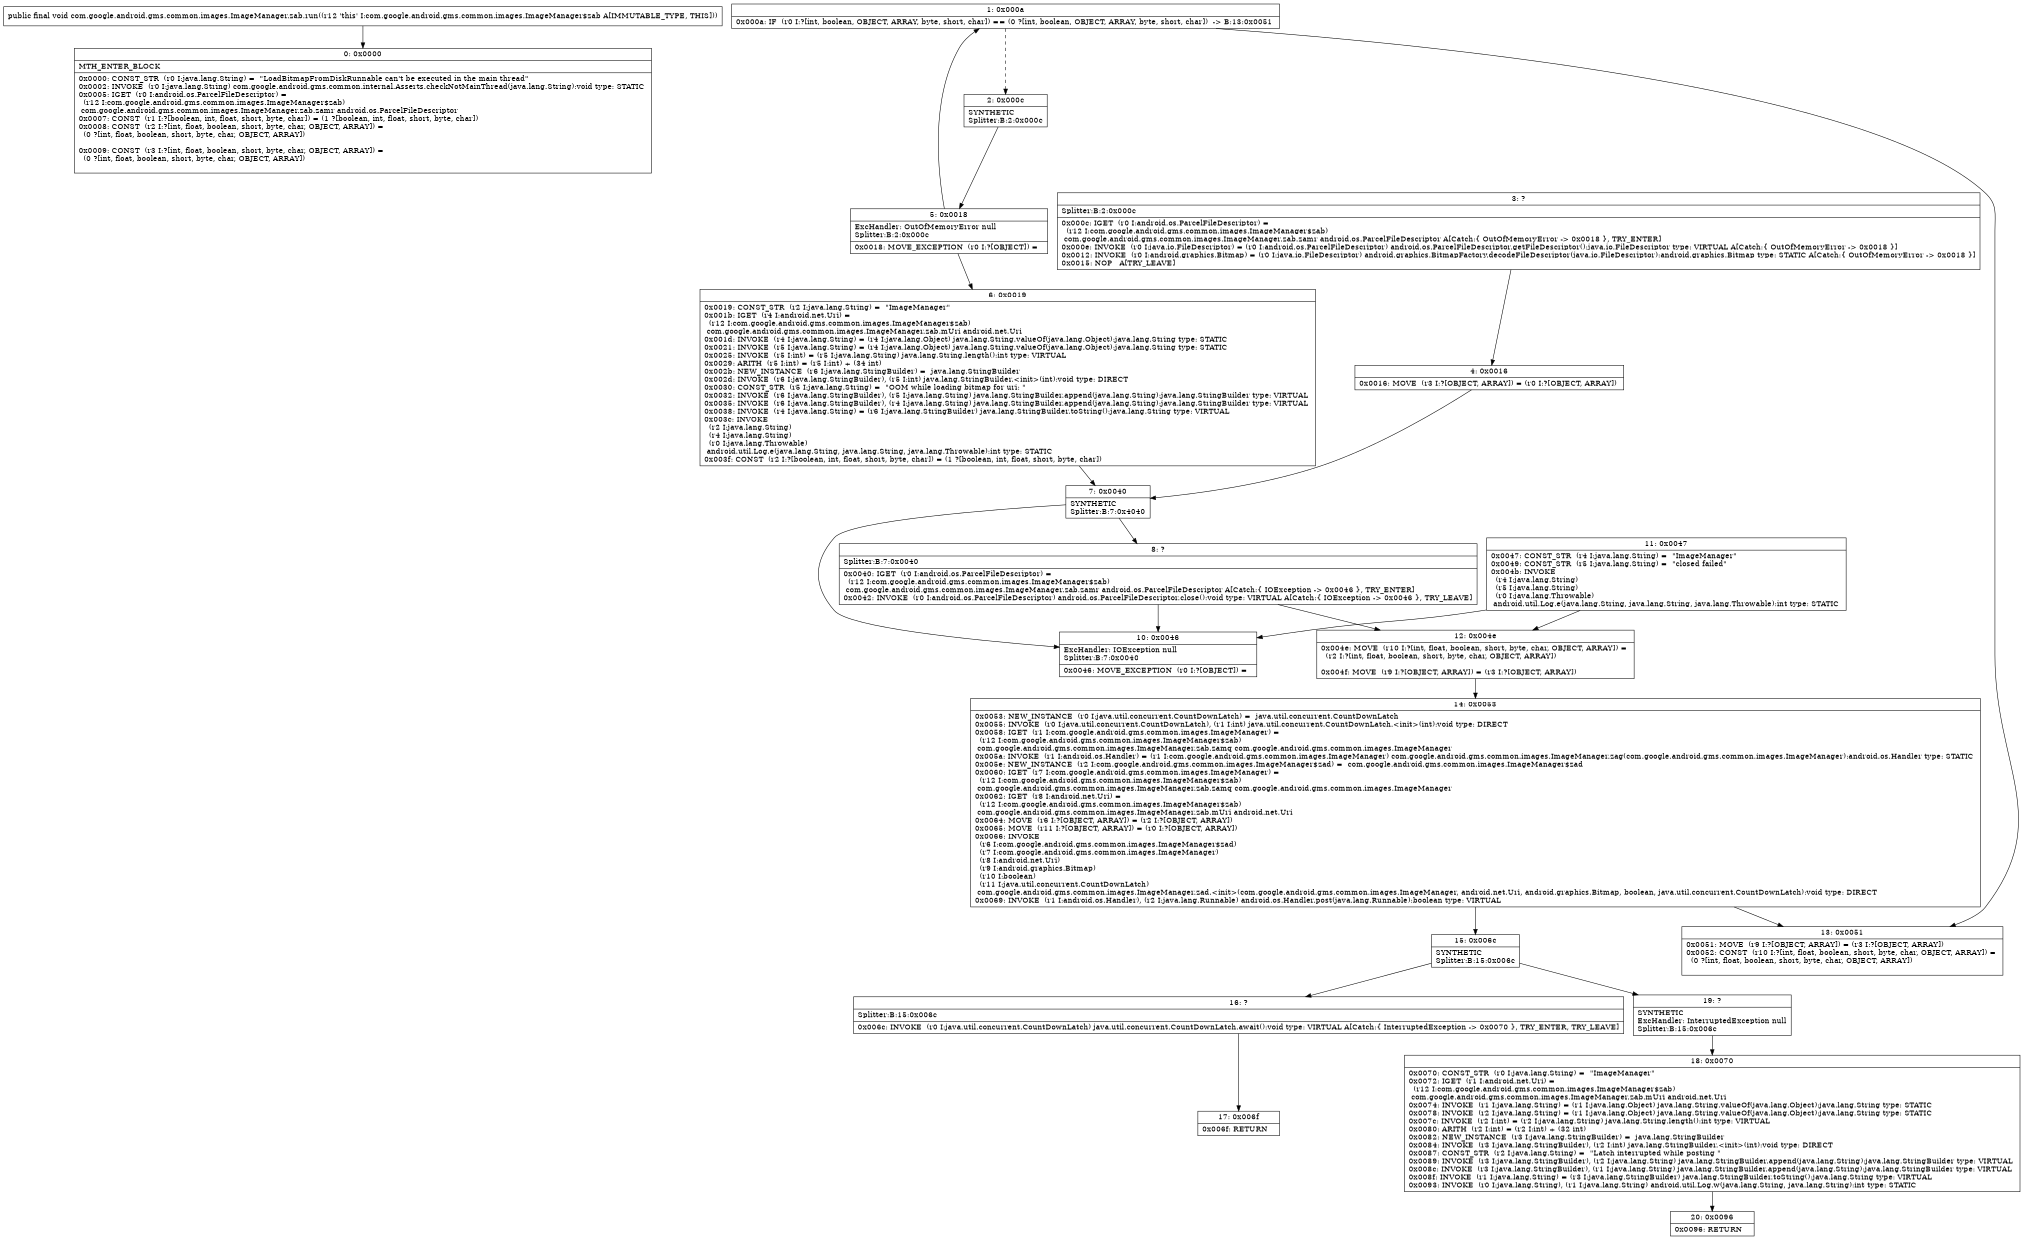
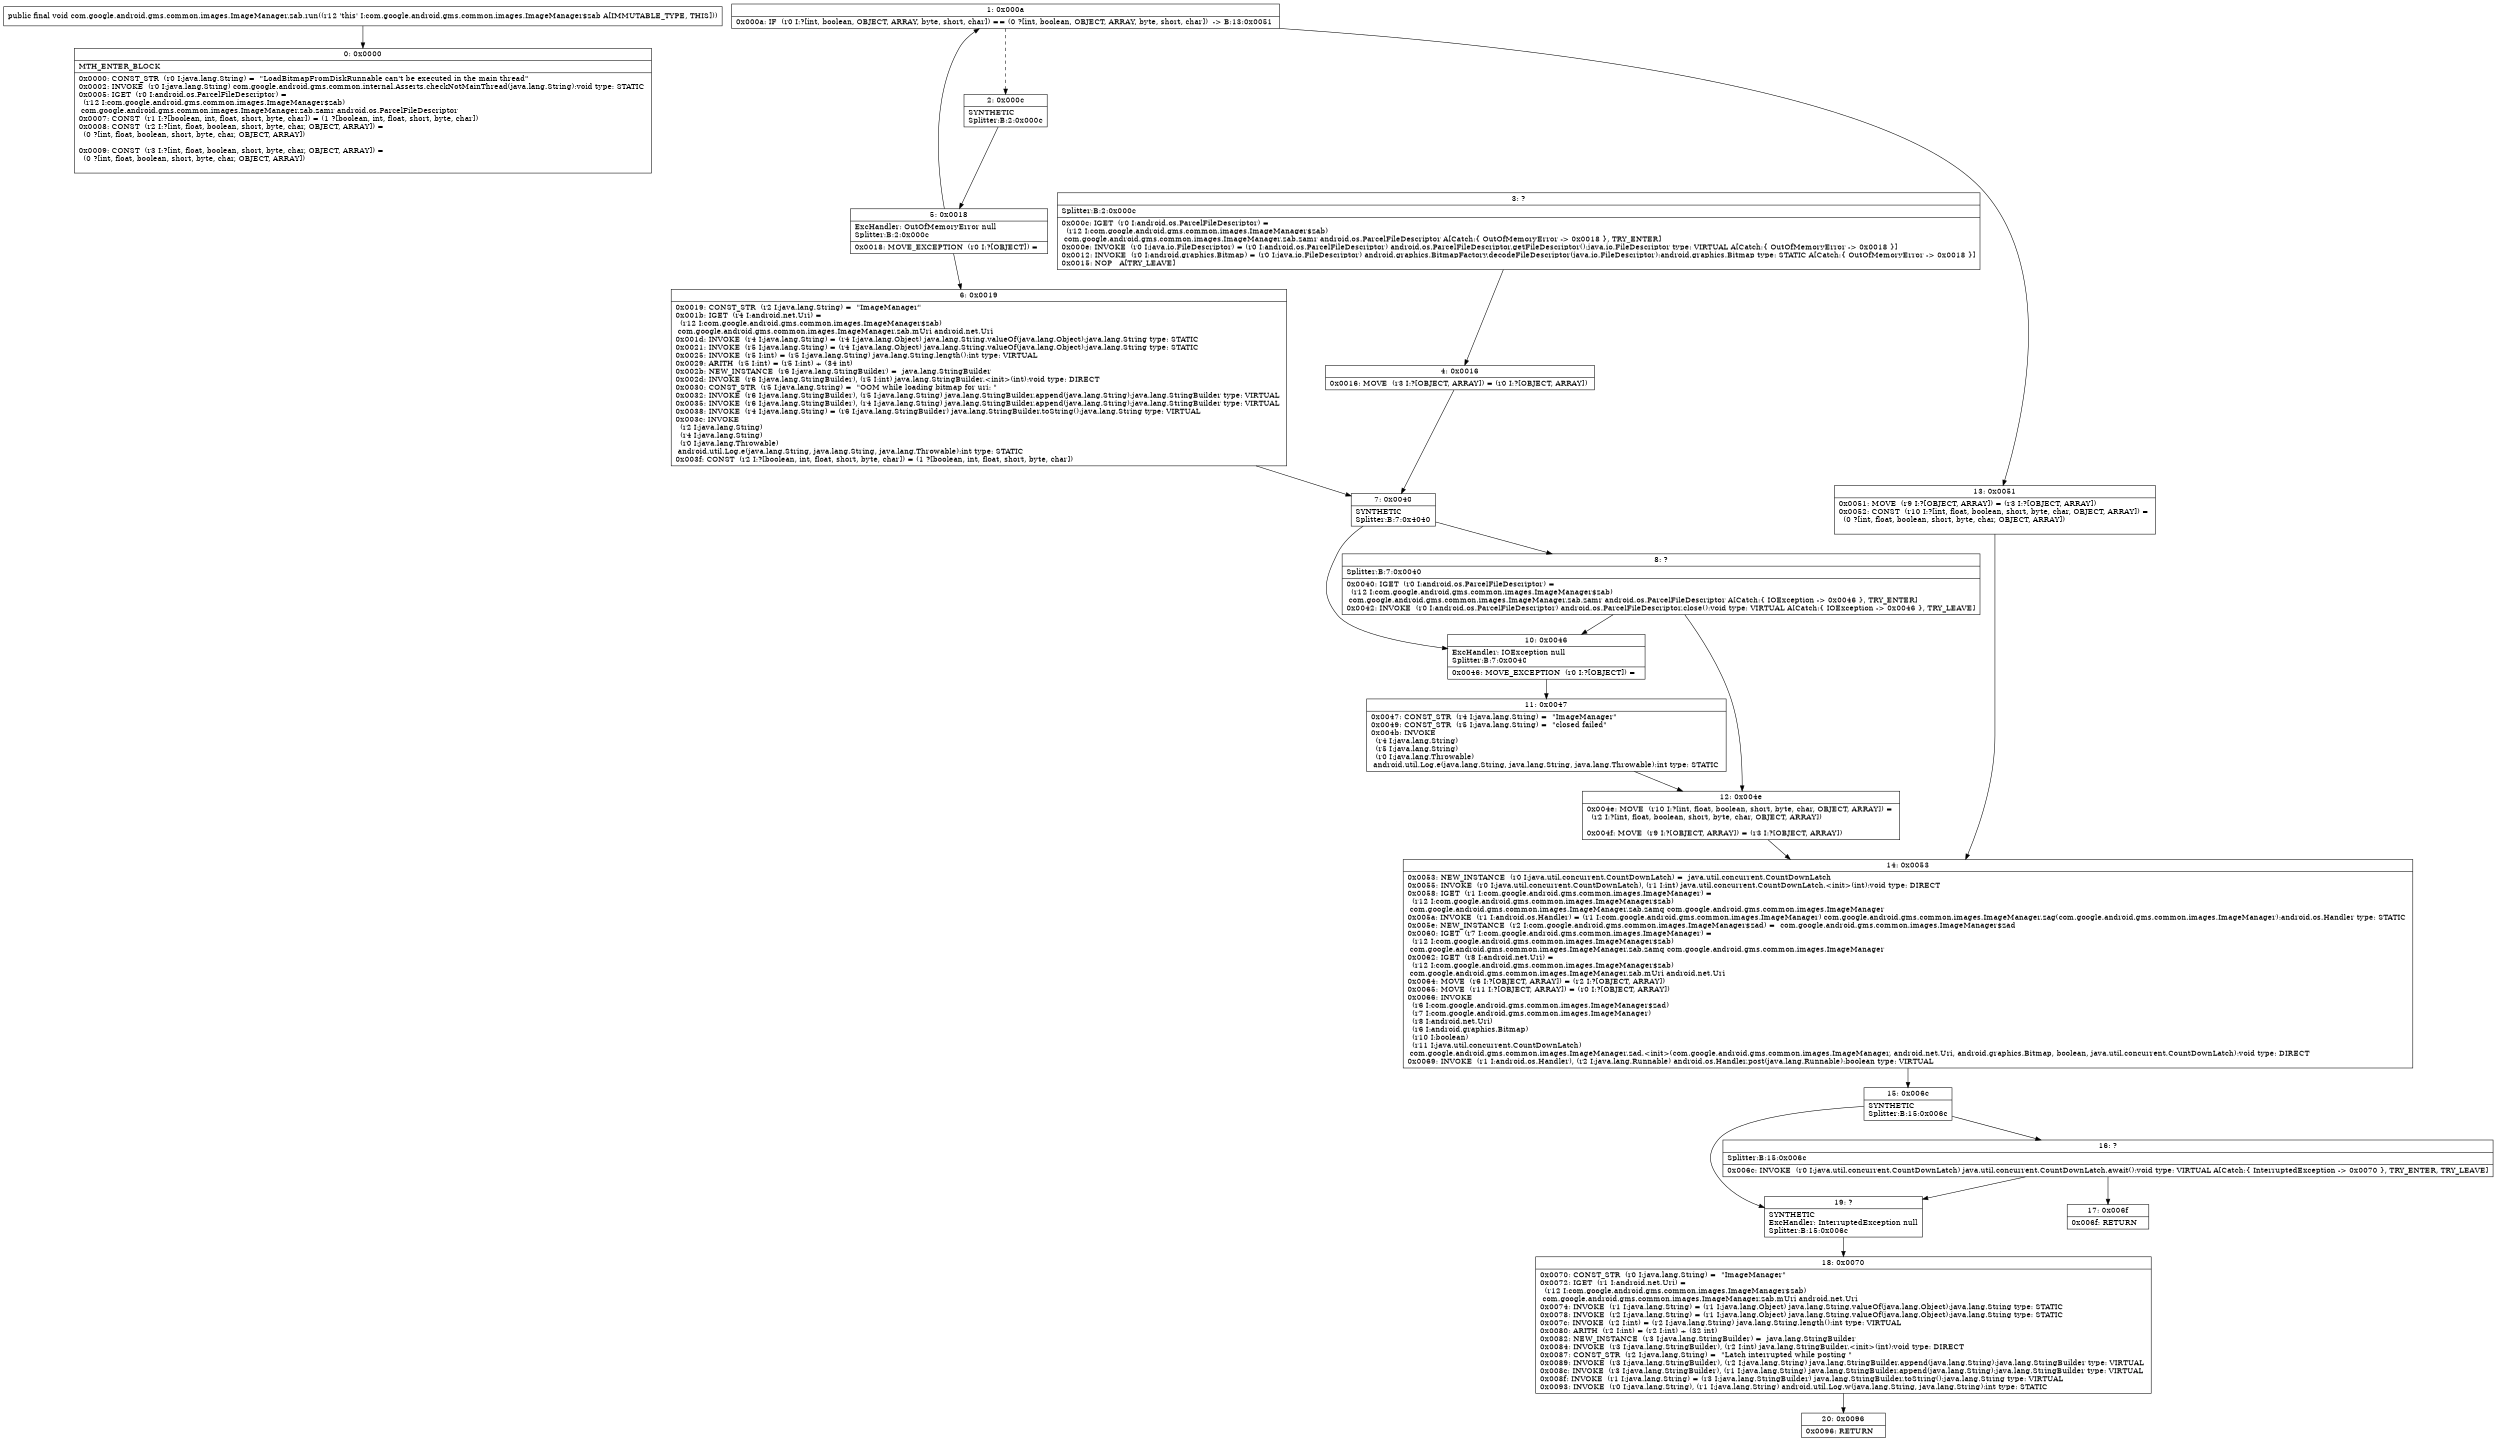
(1374, 623) -> (1546, 686)
(1035, 869) -> (1468, 1030)
(1756, 916) -> (1995, 696)
none -> (1977, 1187)
